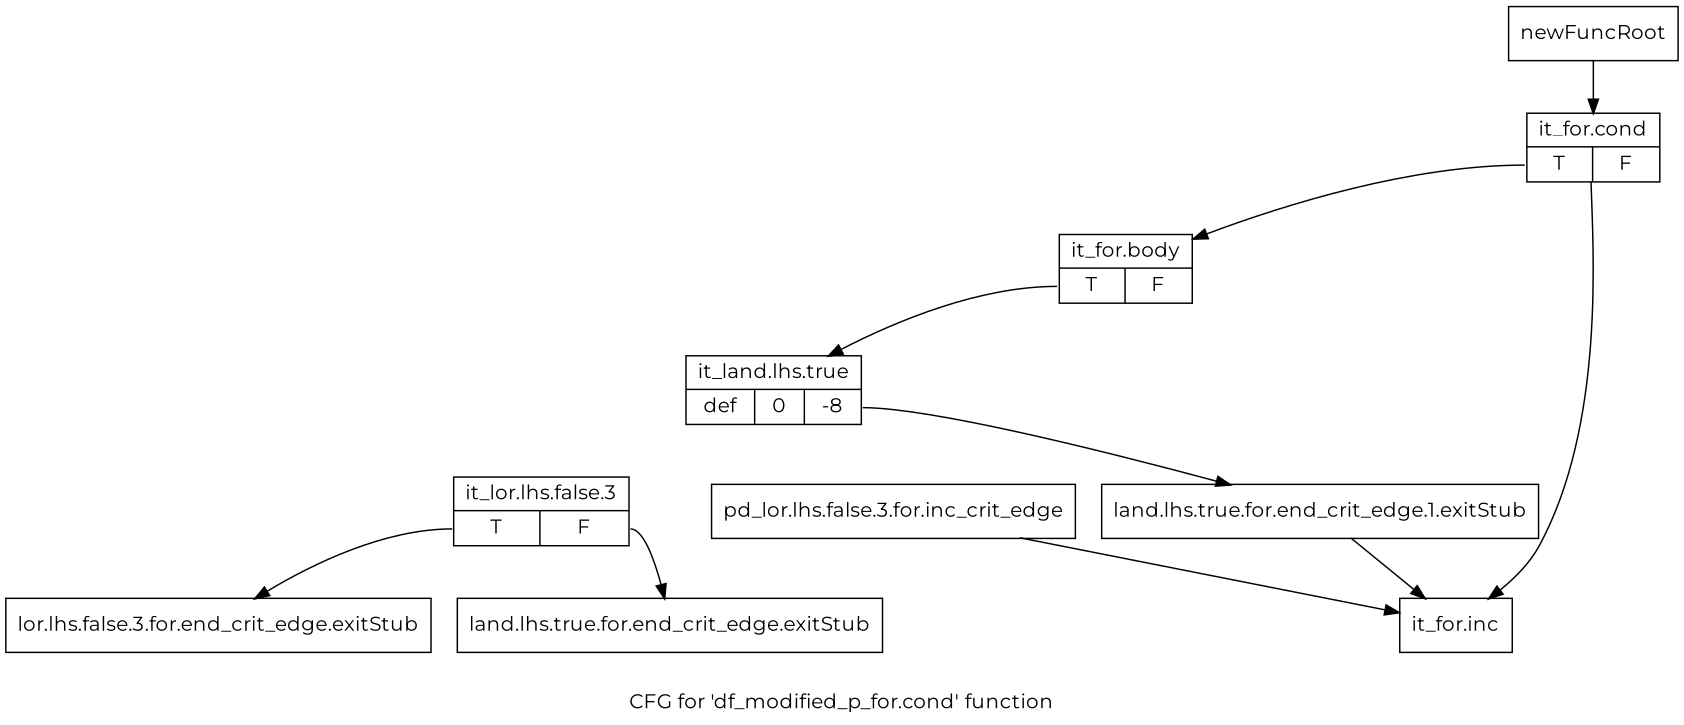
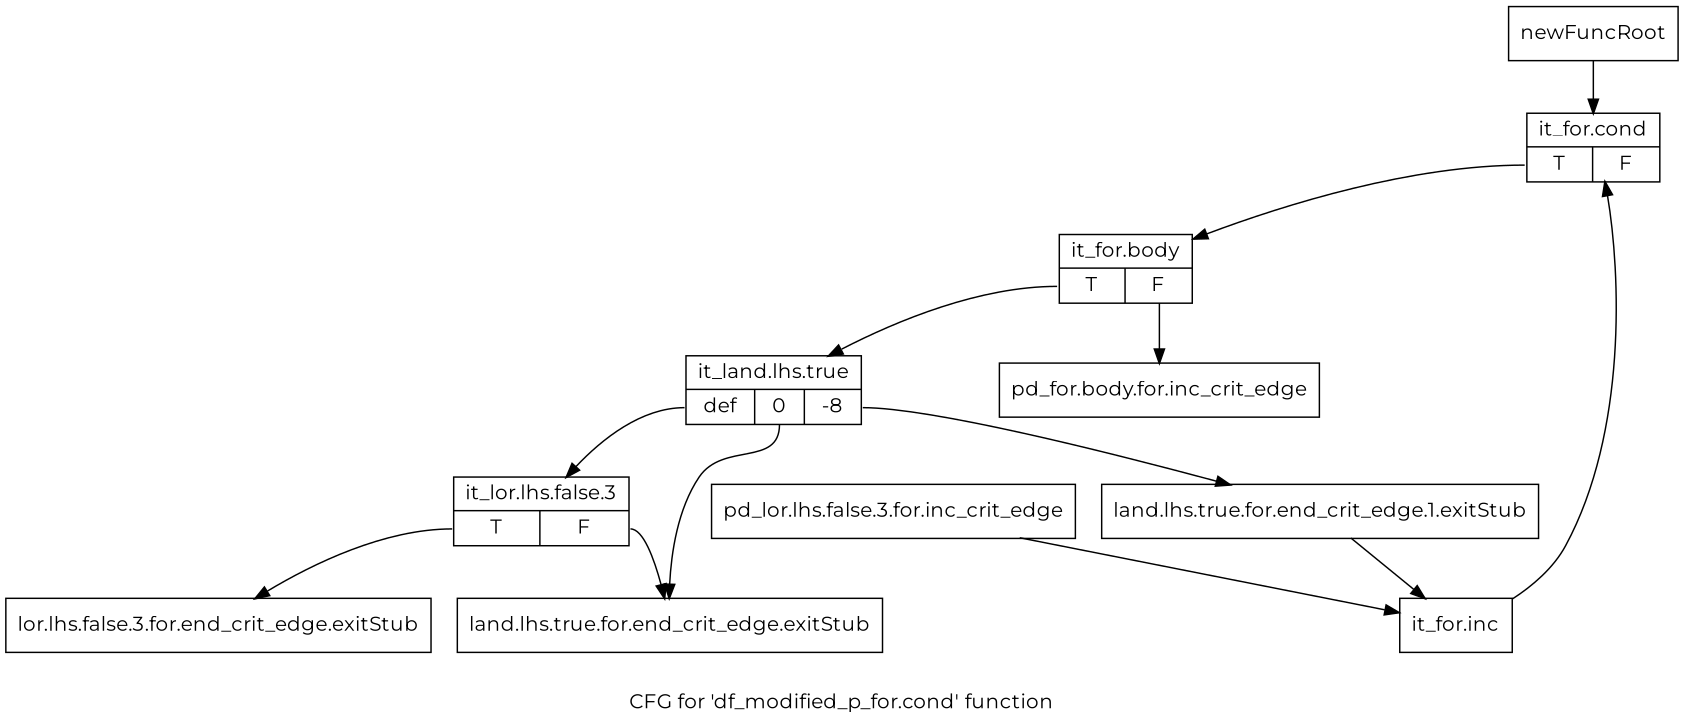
none -> (1159, 390)
(1585, 397) -> (1608, 412)
none -> (625, 426)
none -> (697, 481)
